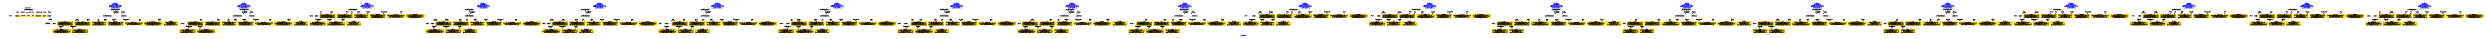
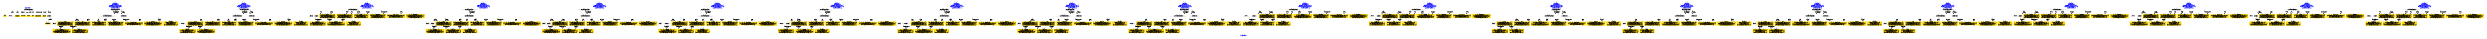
none -> (5, 16)
(48, 24) -> (48, 24)
